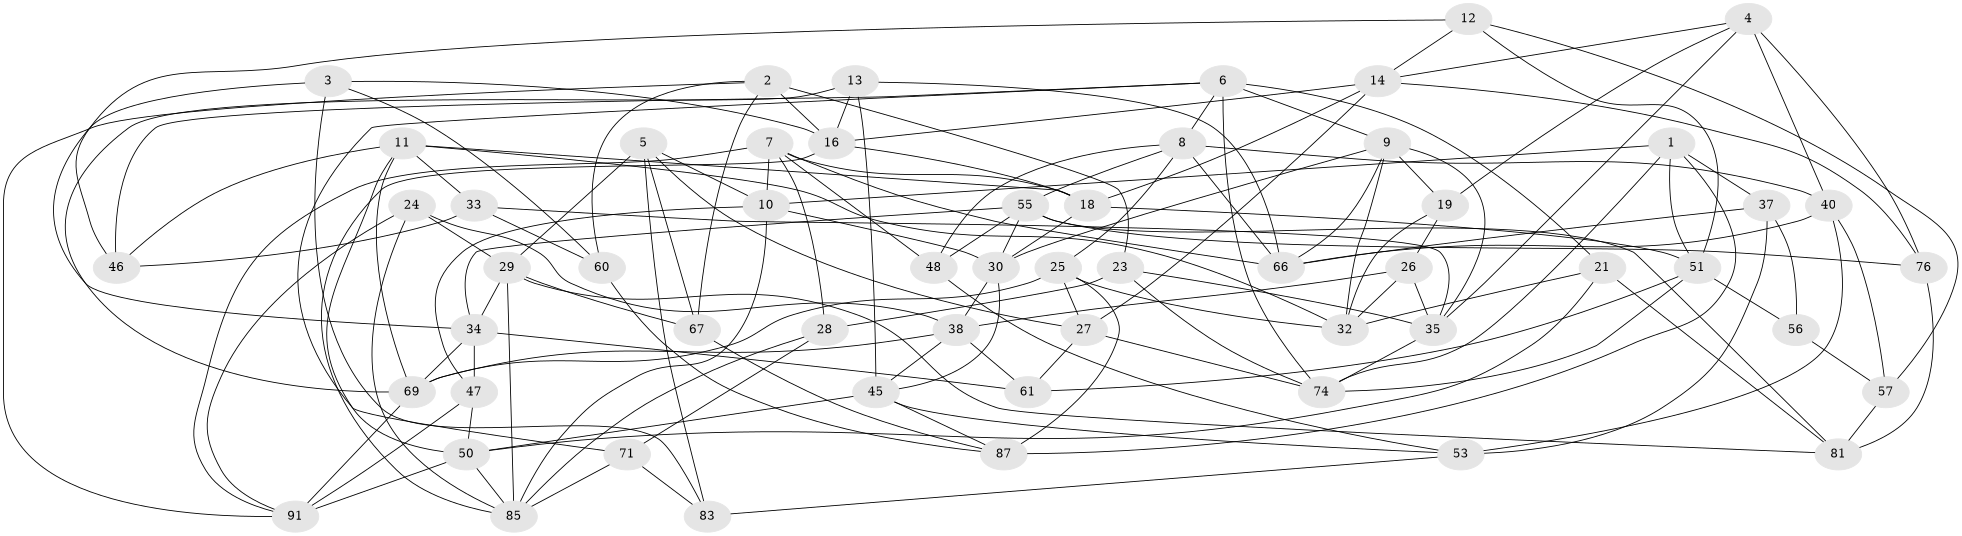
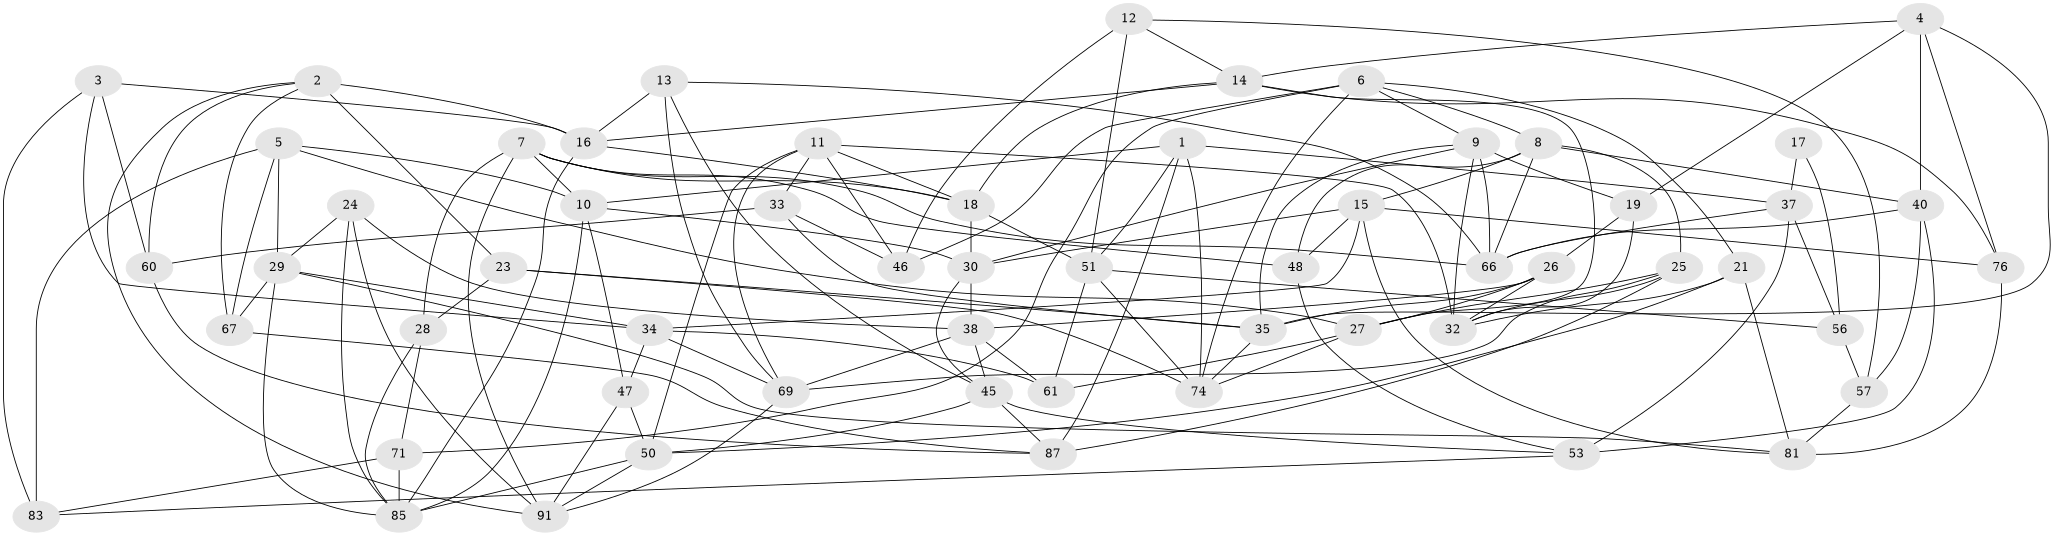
none -> (1799, 143)
(1025, 206) -> (1361, 206)
none -> (1458, 304)
